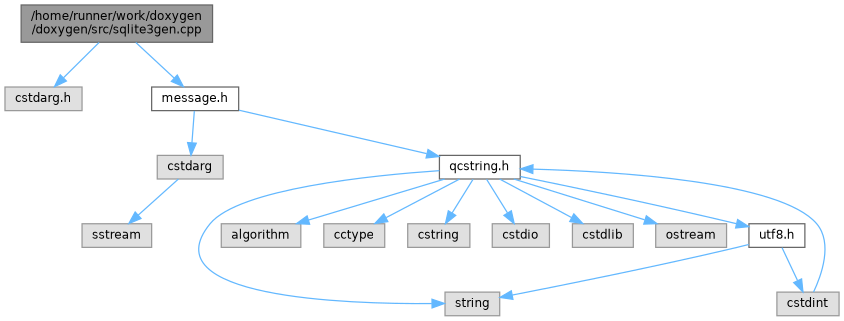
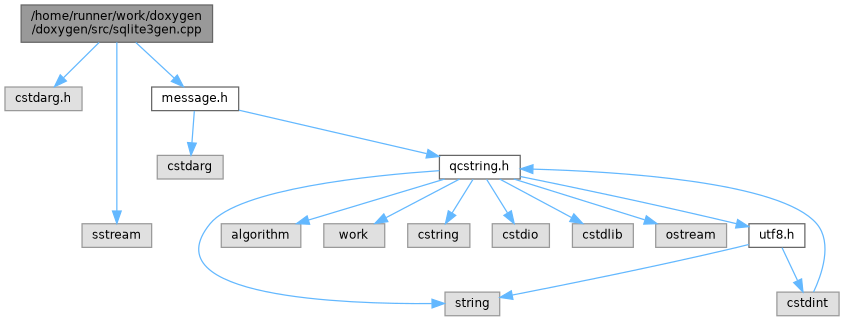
(158, 197) -> (117, 127)
(354, 236) -> (354, 236)
